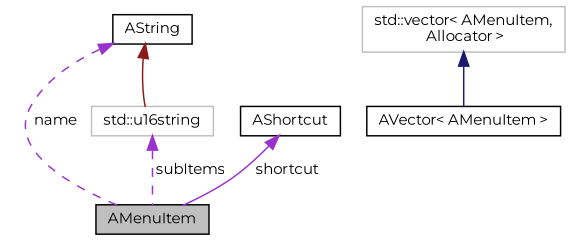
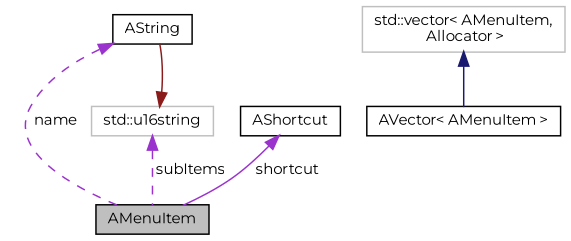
(143, 83) -> (162, 68)
